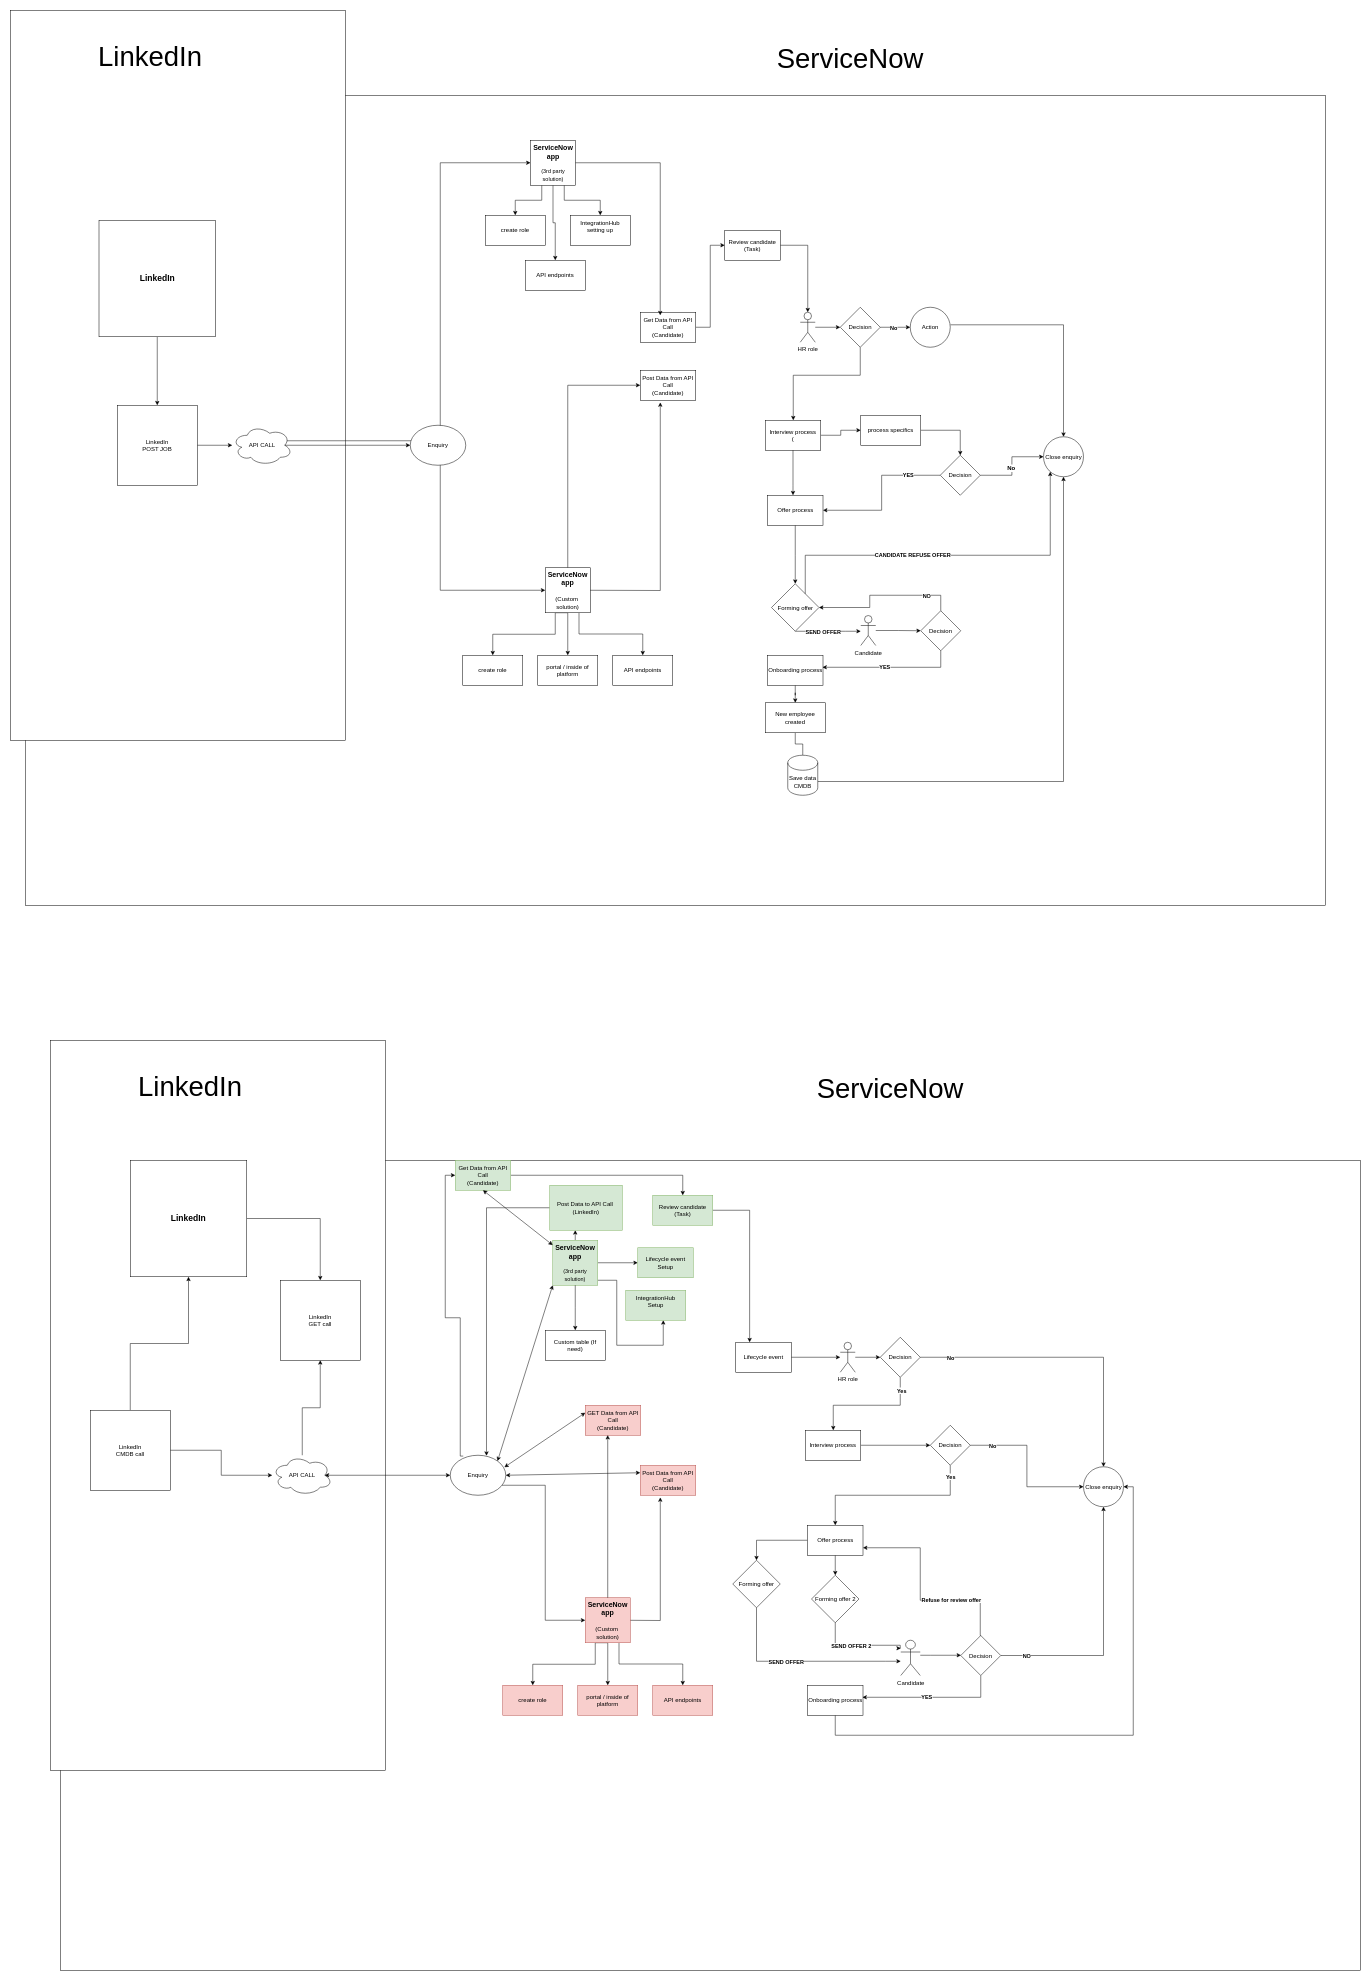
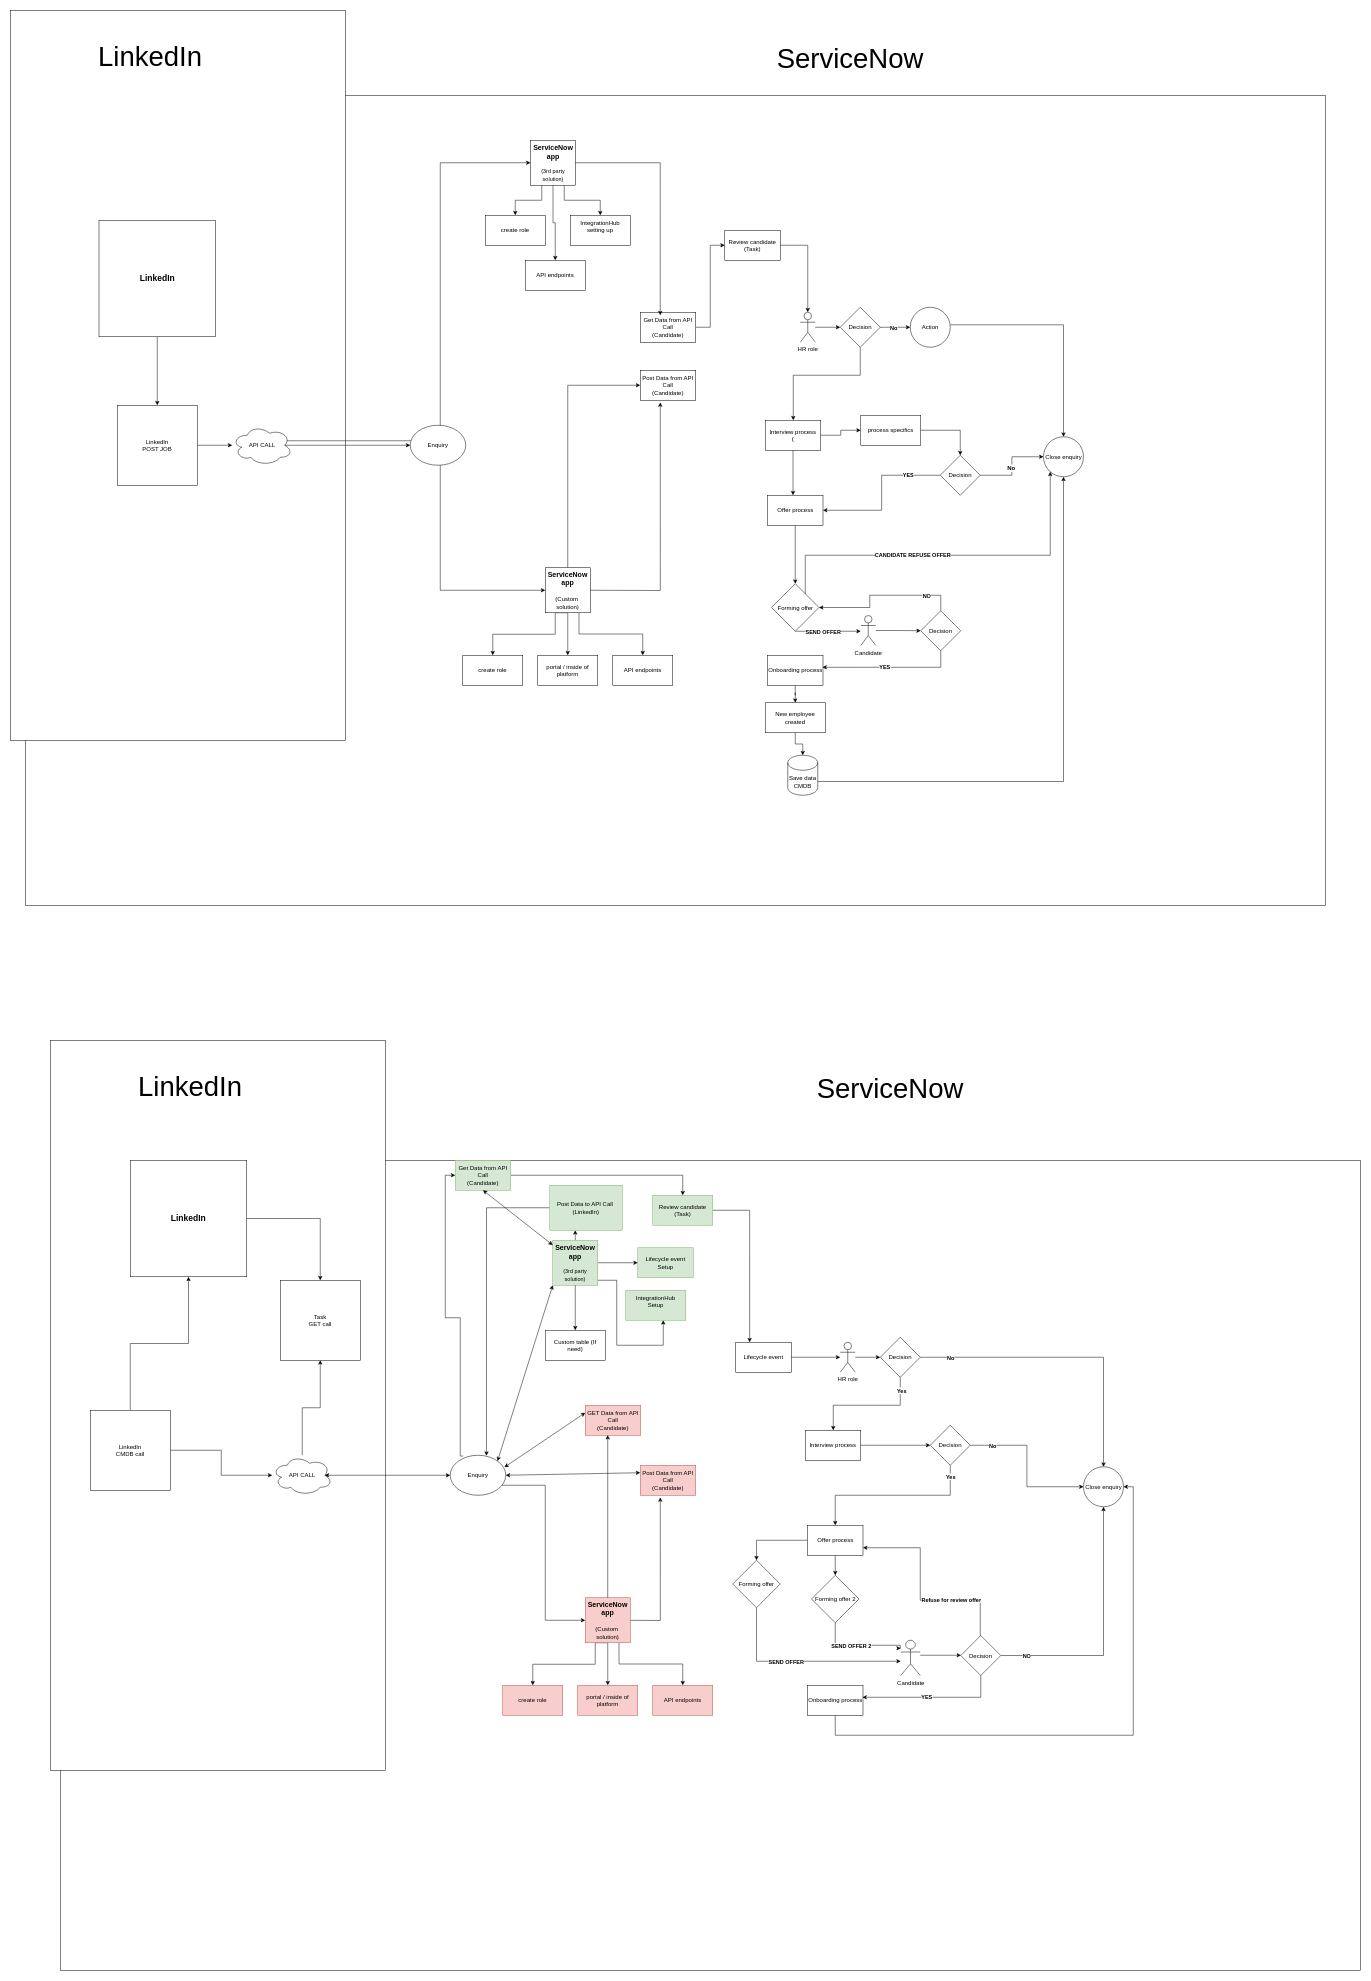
(803, 752) -> (803, 750)
(320, 1320) -> (320, 1320)
